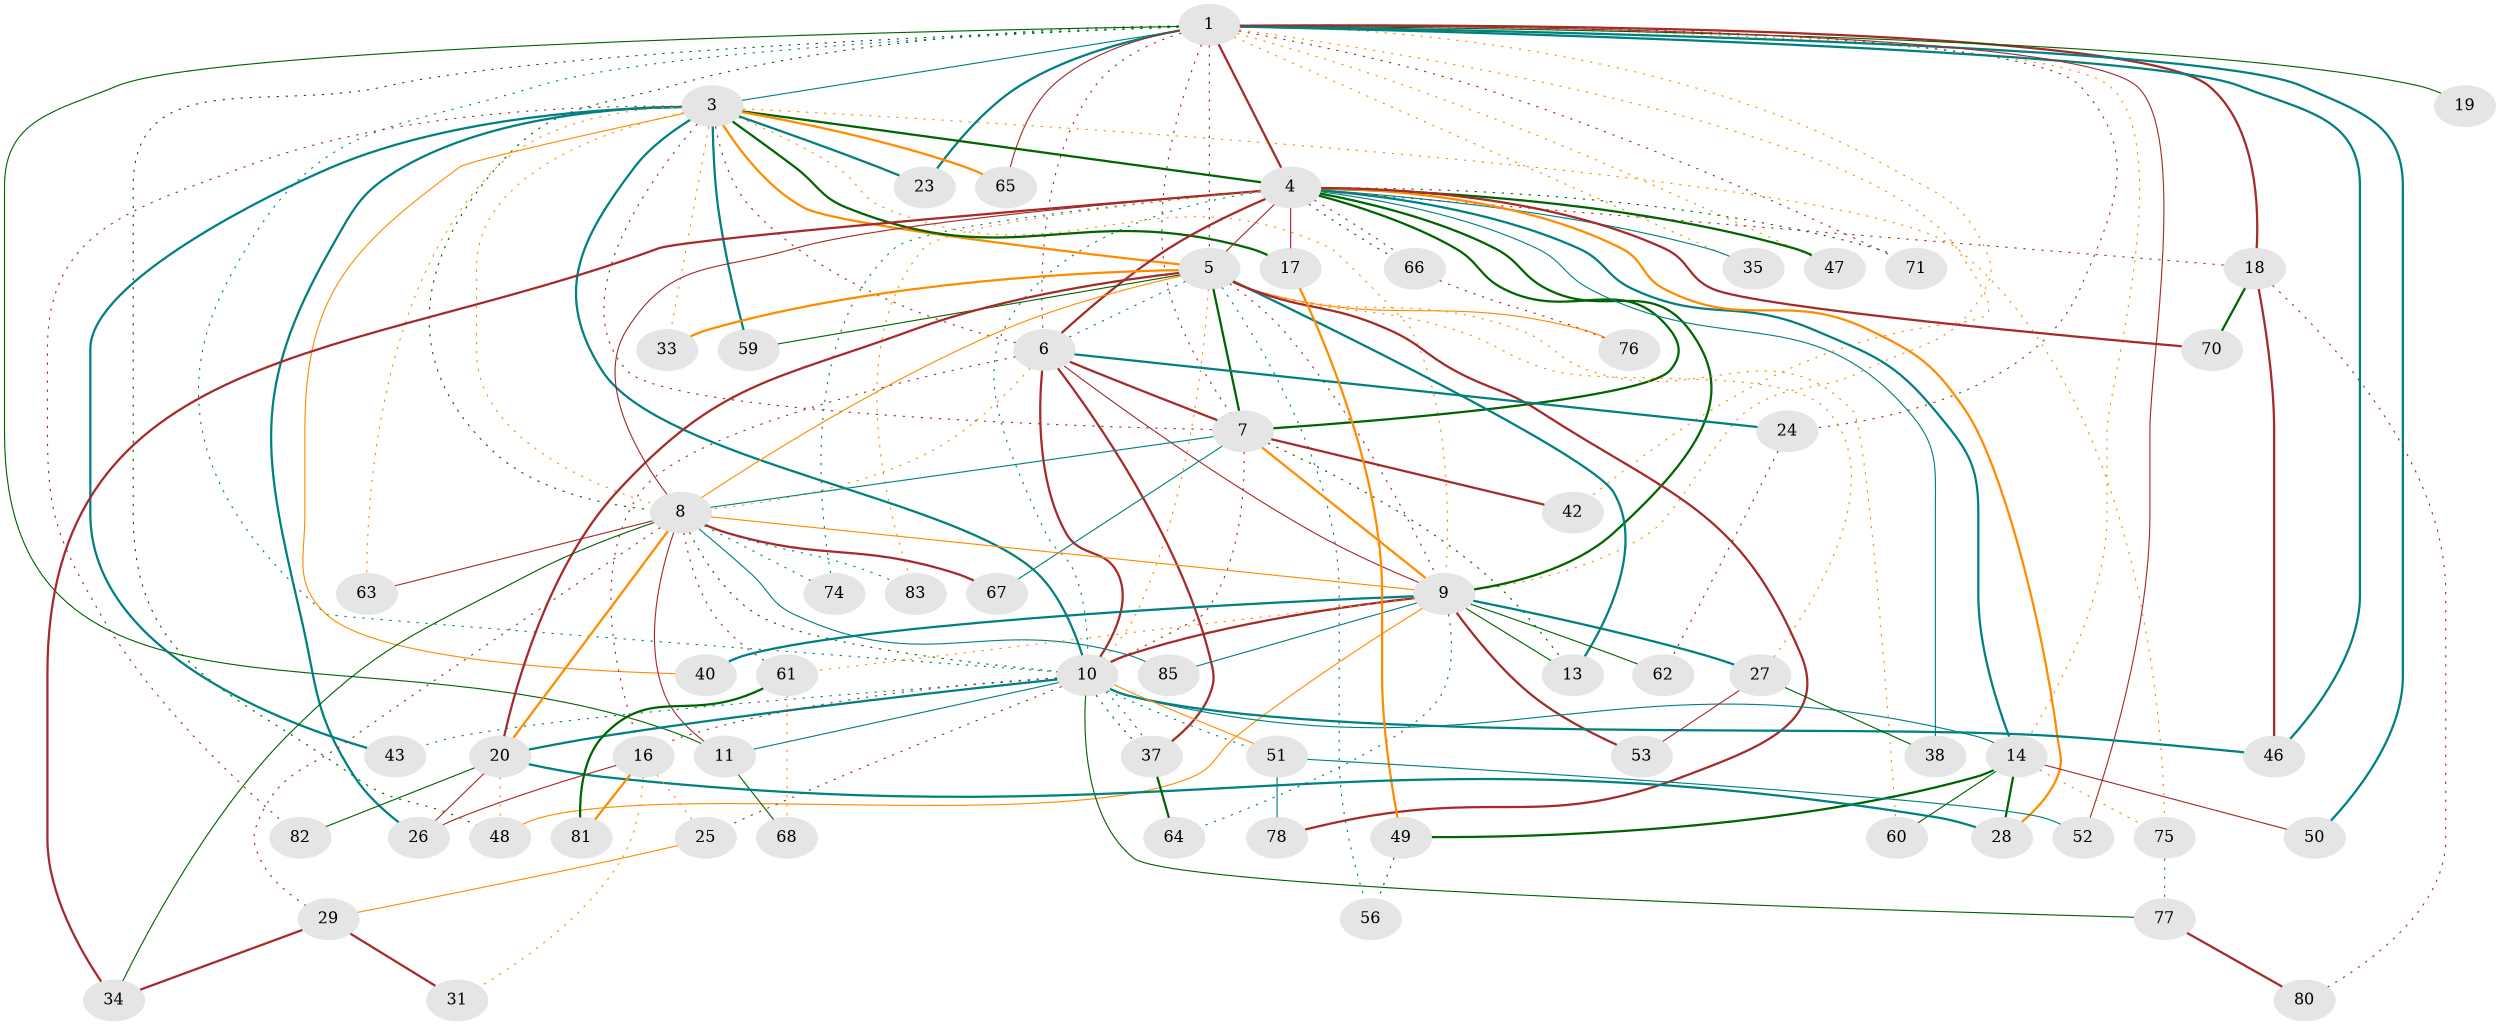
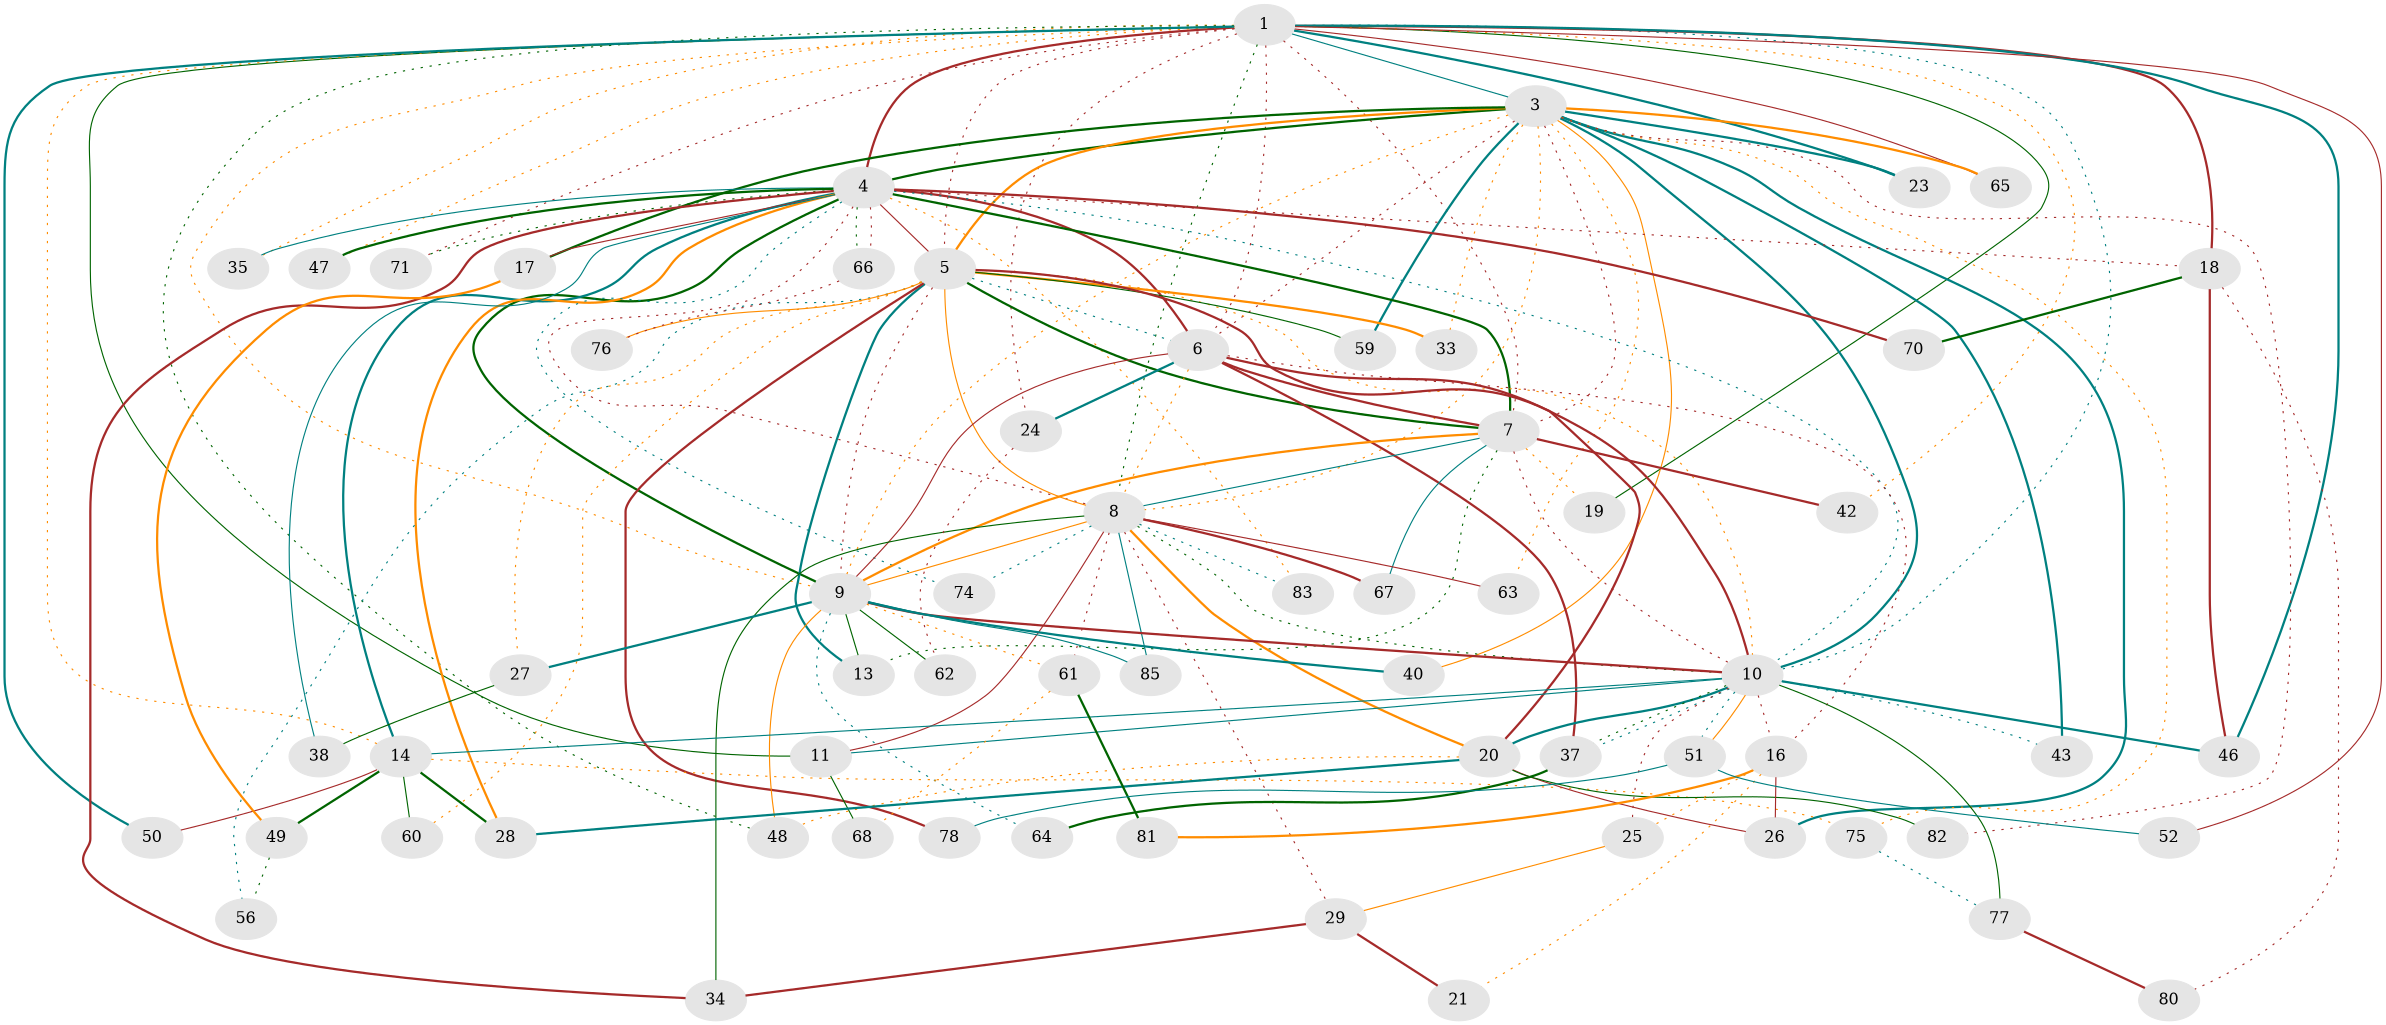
(842, 238) -> (633, 406)
none -> (1551, 472)
(1642, 757) -> none
(457, 1000) -> (1459, 1000)
